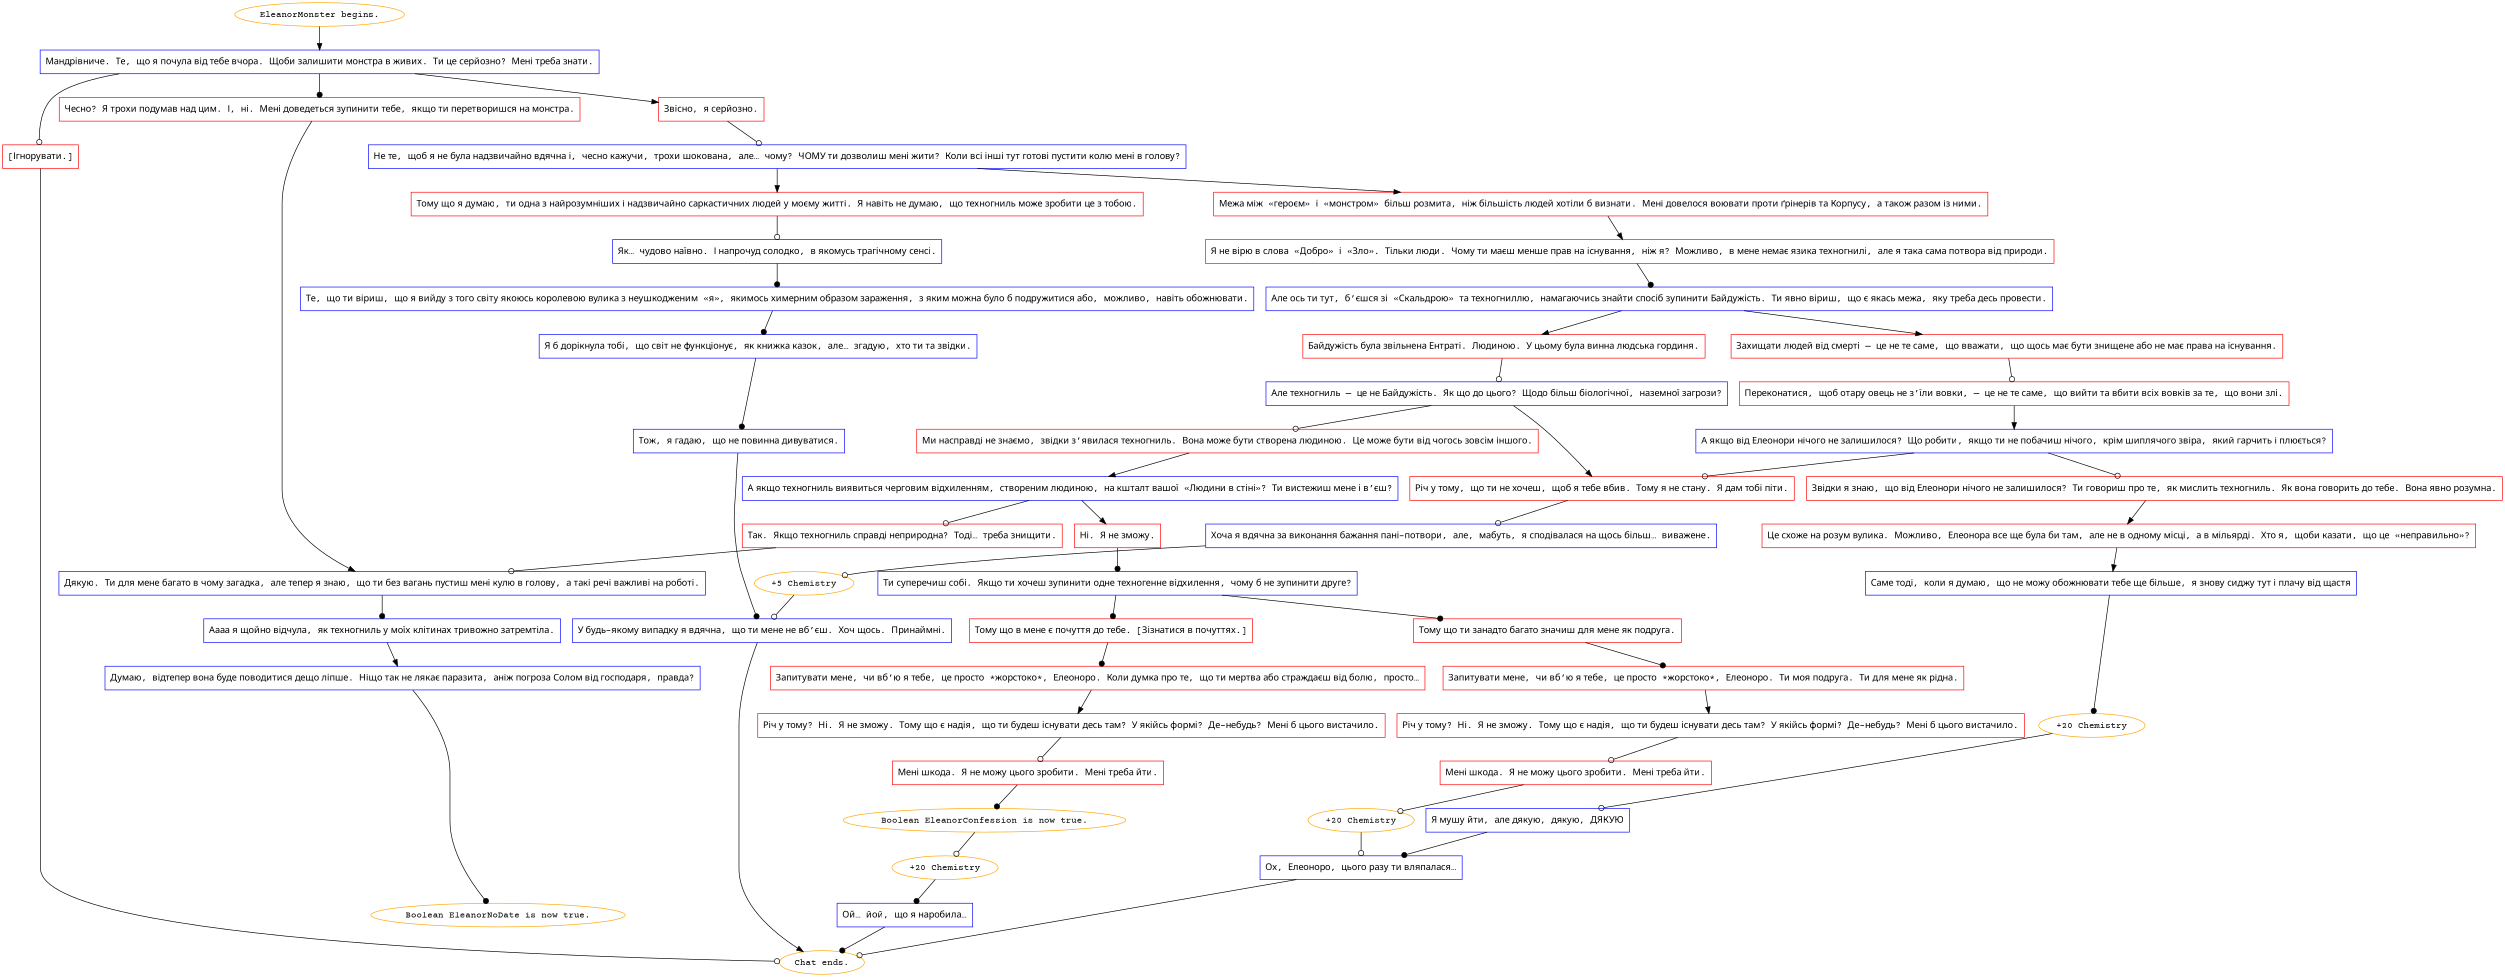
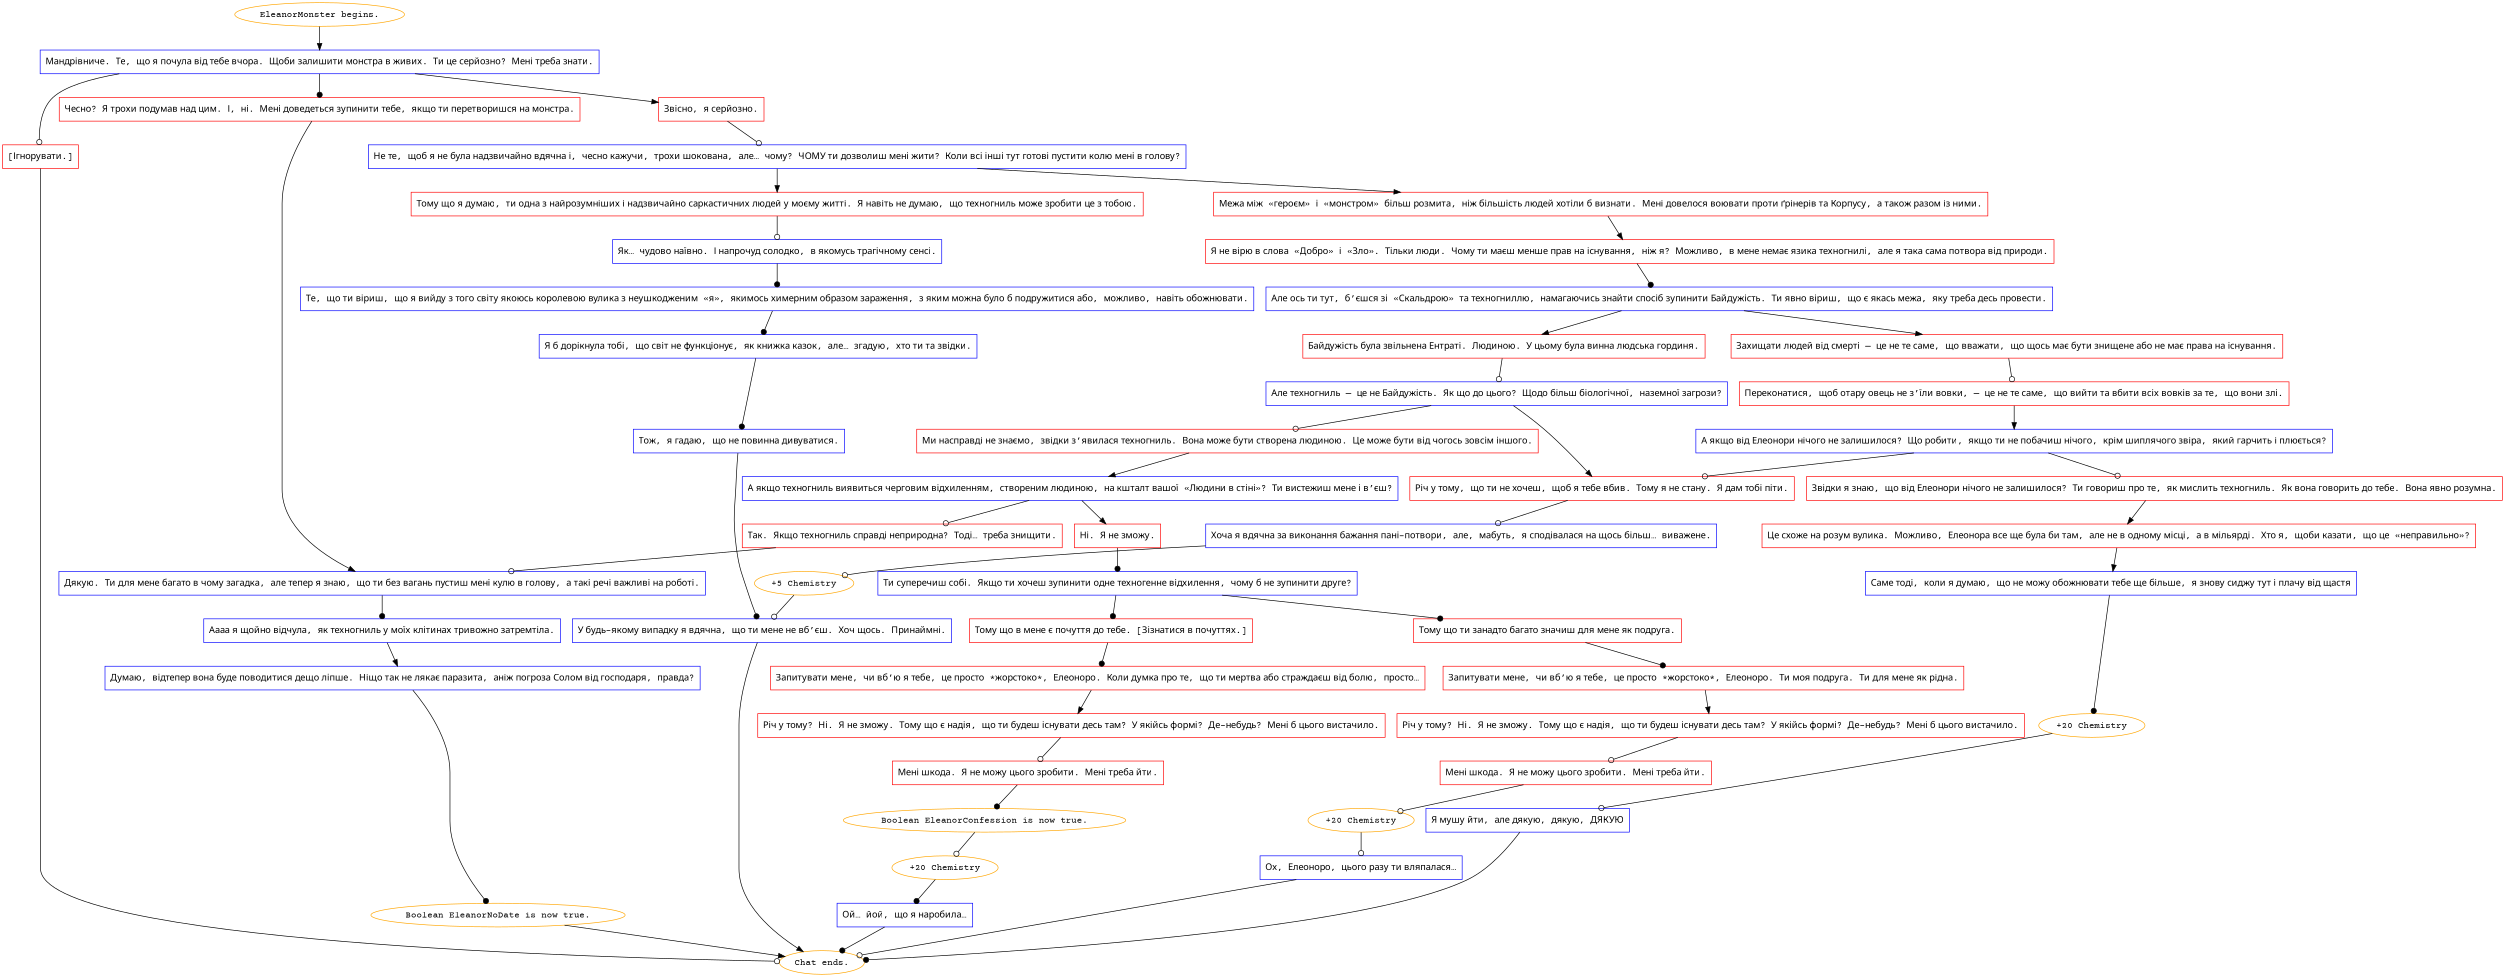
(1447, 843) -> (1206, 933)
none -> (671, 940)
